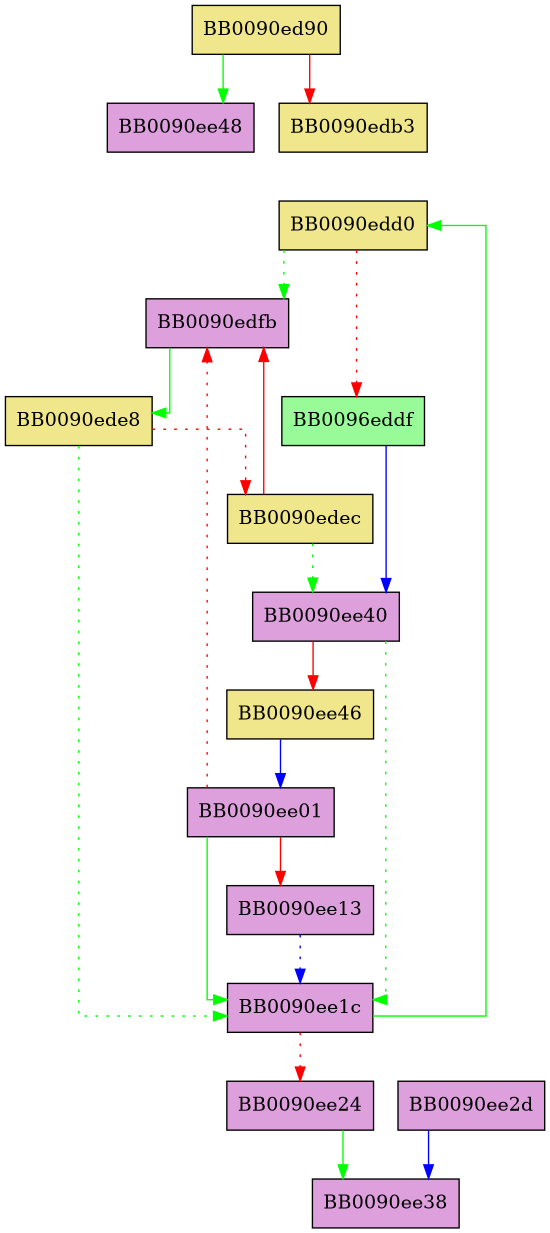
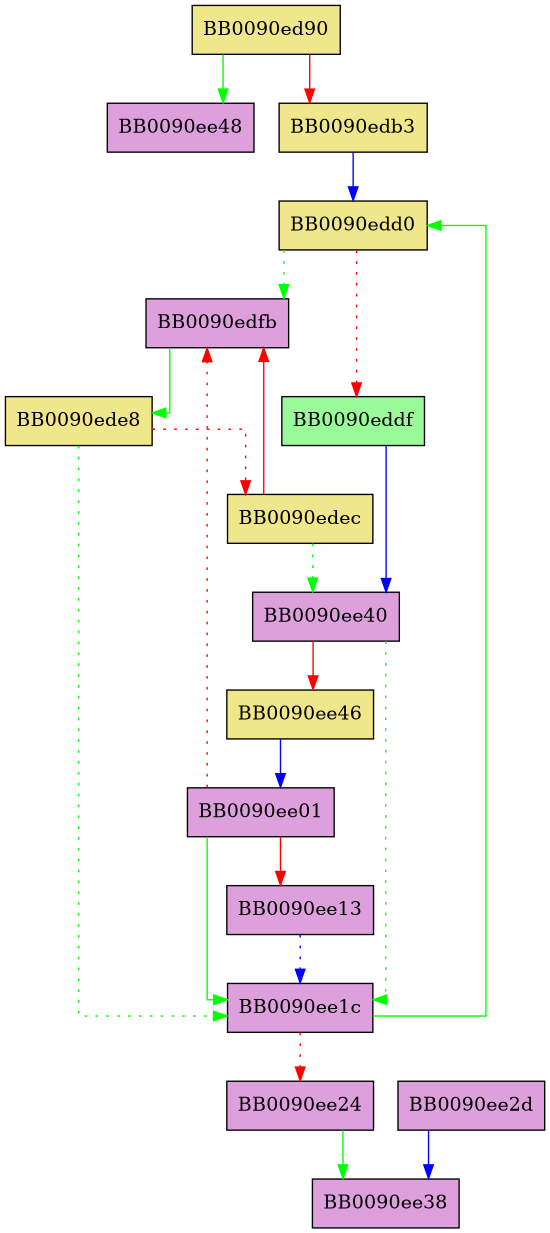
none -> (353, 170)
(353, 421) -> (353, 421)
